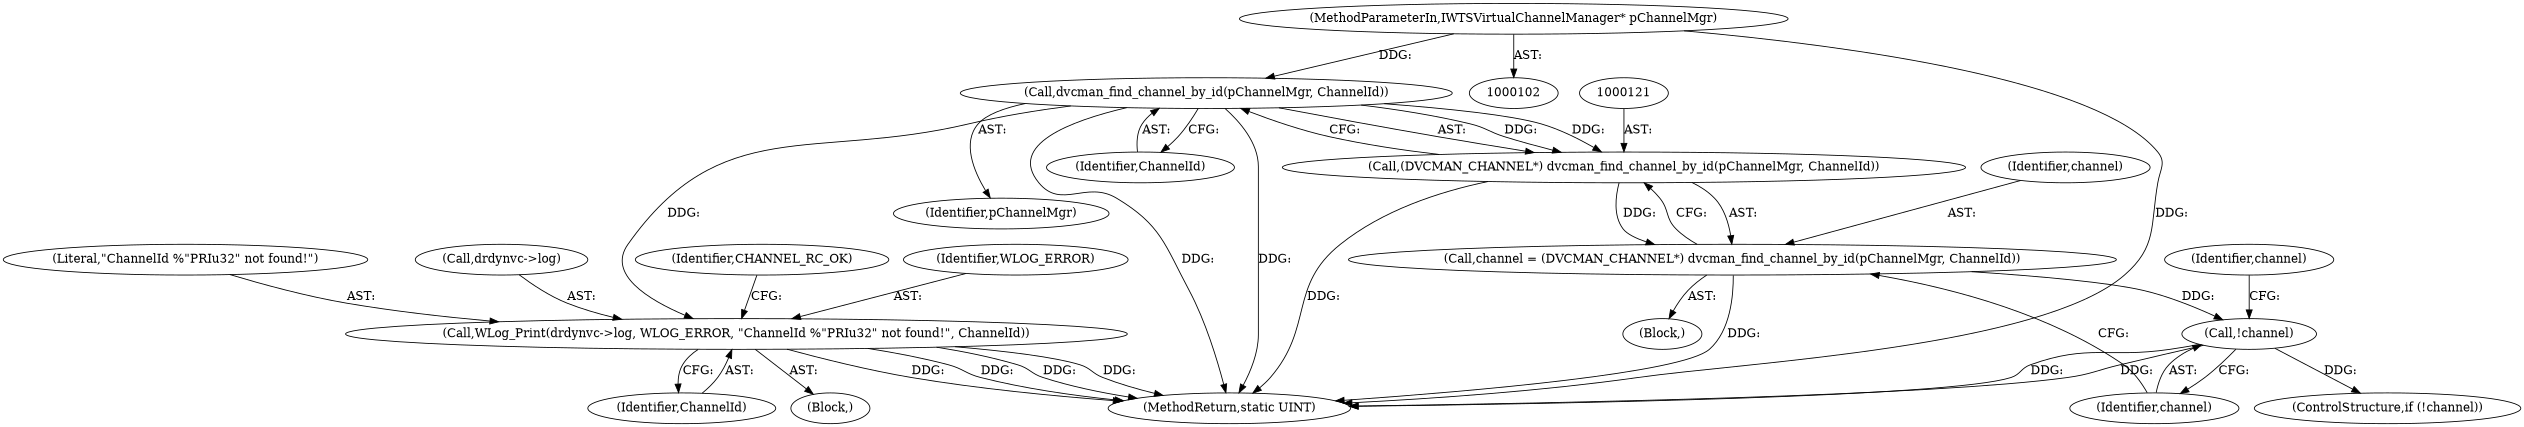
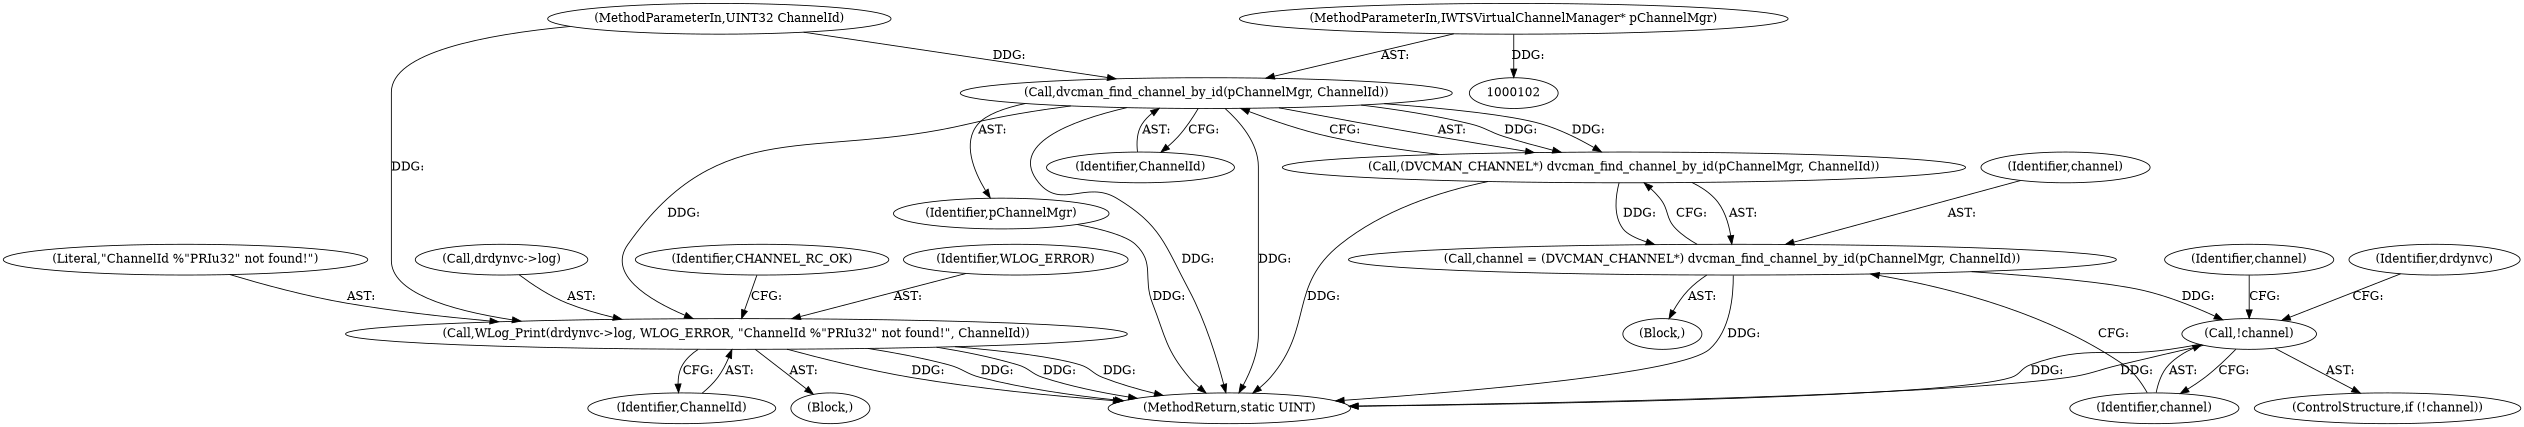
none -> (719, 19)
(1397, 56) -> (1397, 56)
(1530, 56) -> (1530, 56)
(1624, 93) -> none
none -> (2435, 260)
(2054, 310) -> (1149, 290)
(2342, 371) -> (2342, 371)
